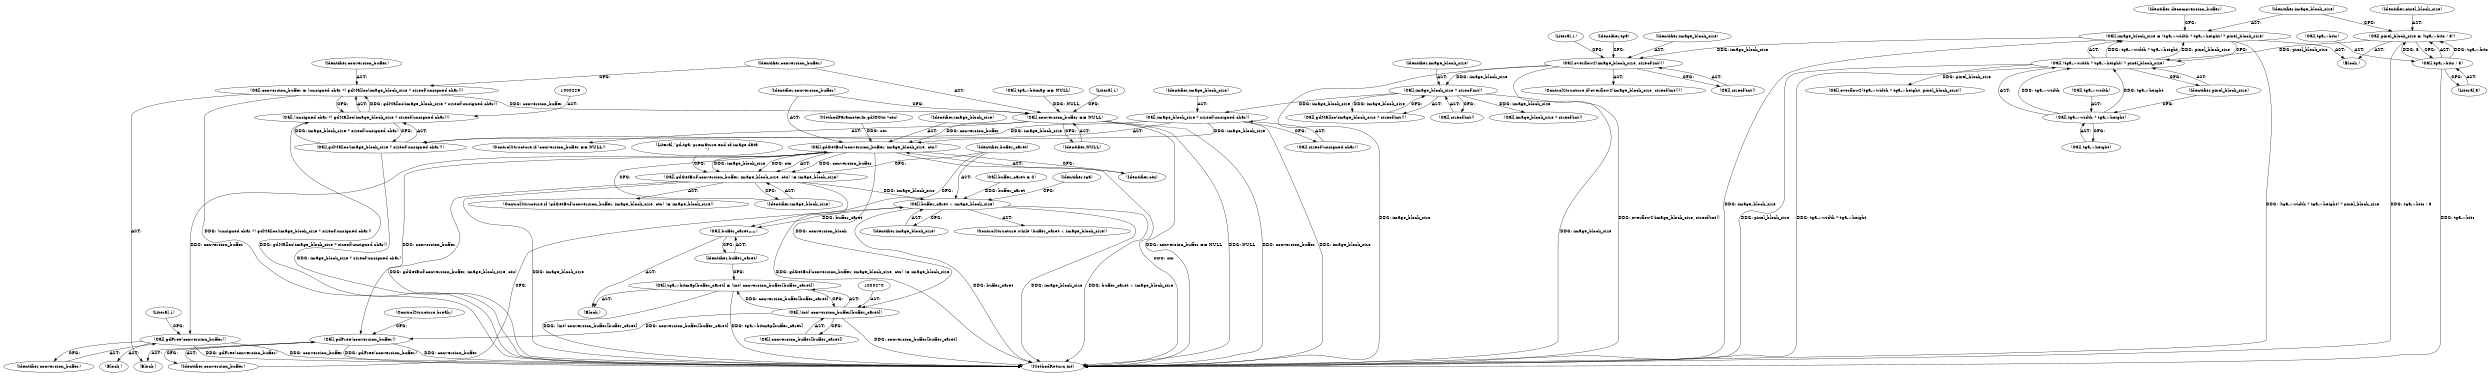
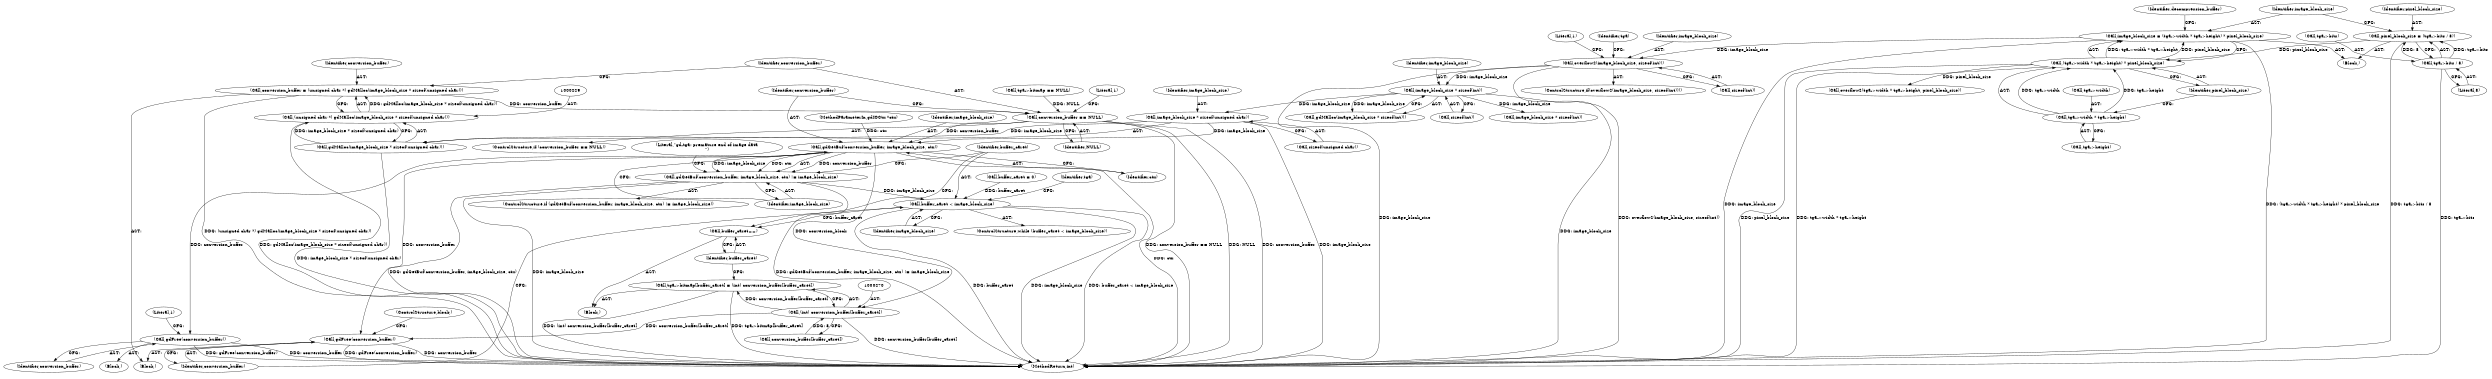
(842, 218) -> (842, 218)
(424, 313) -> (424, 313)
(821, 326) -> (821, 326)
